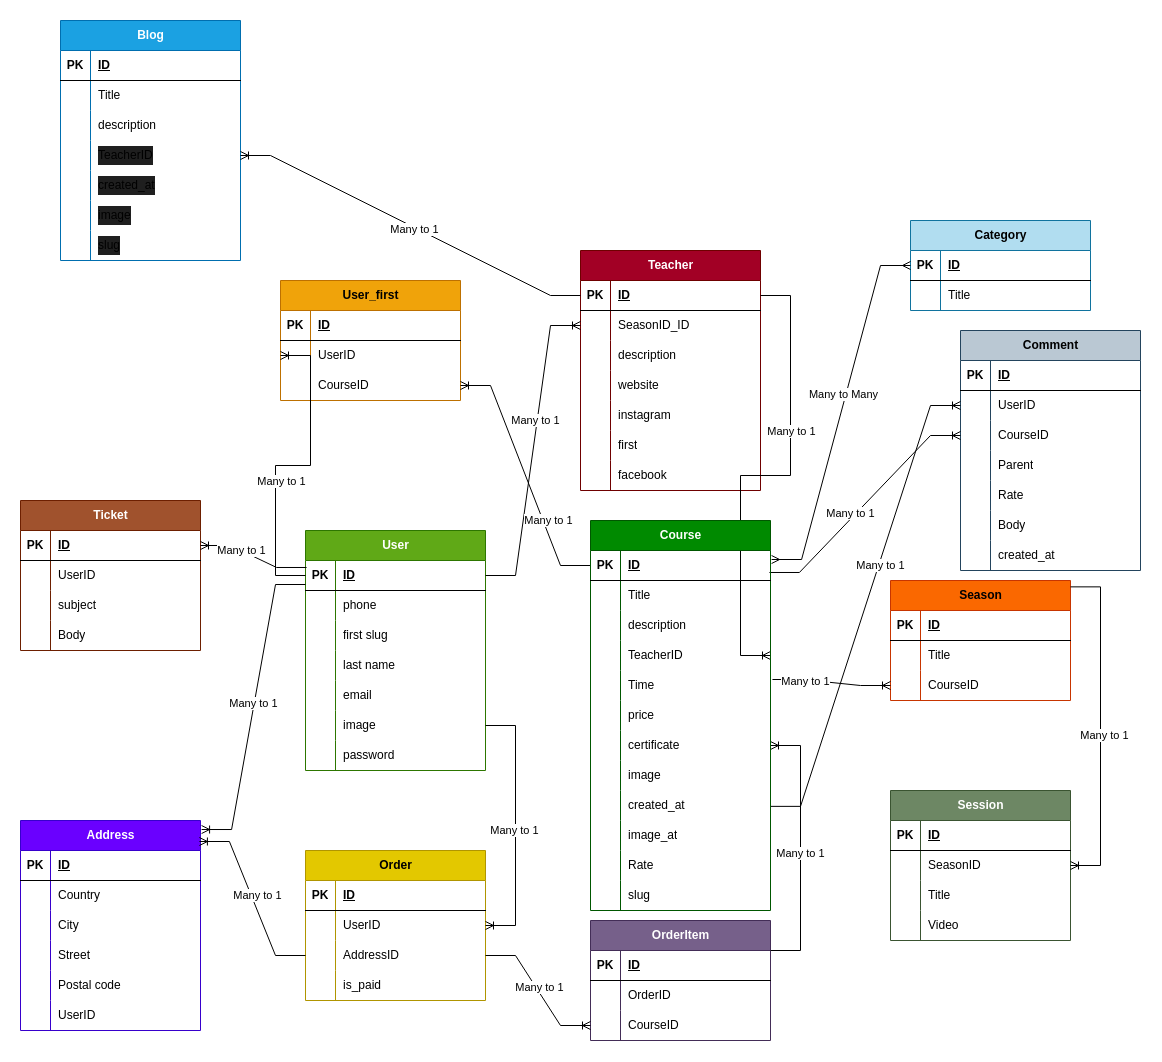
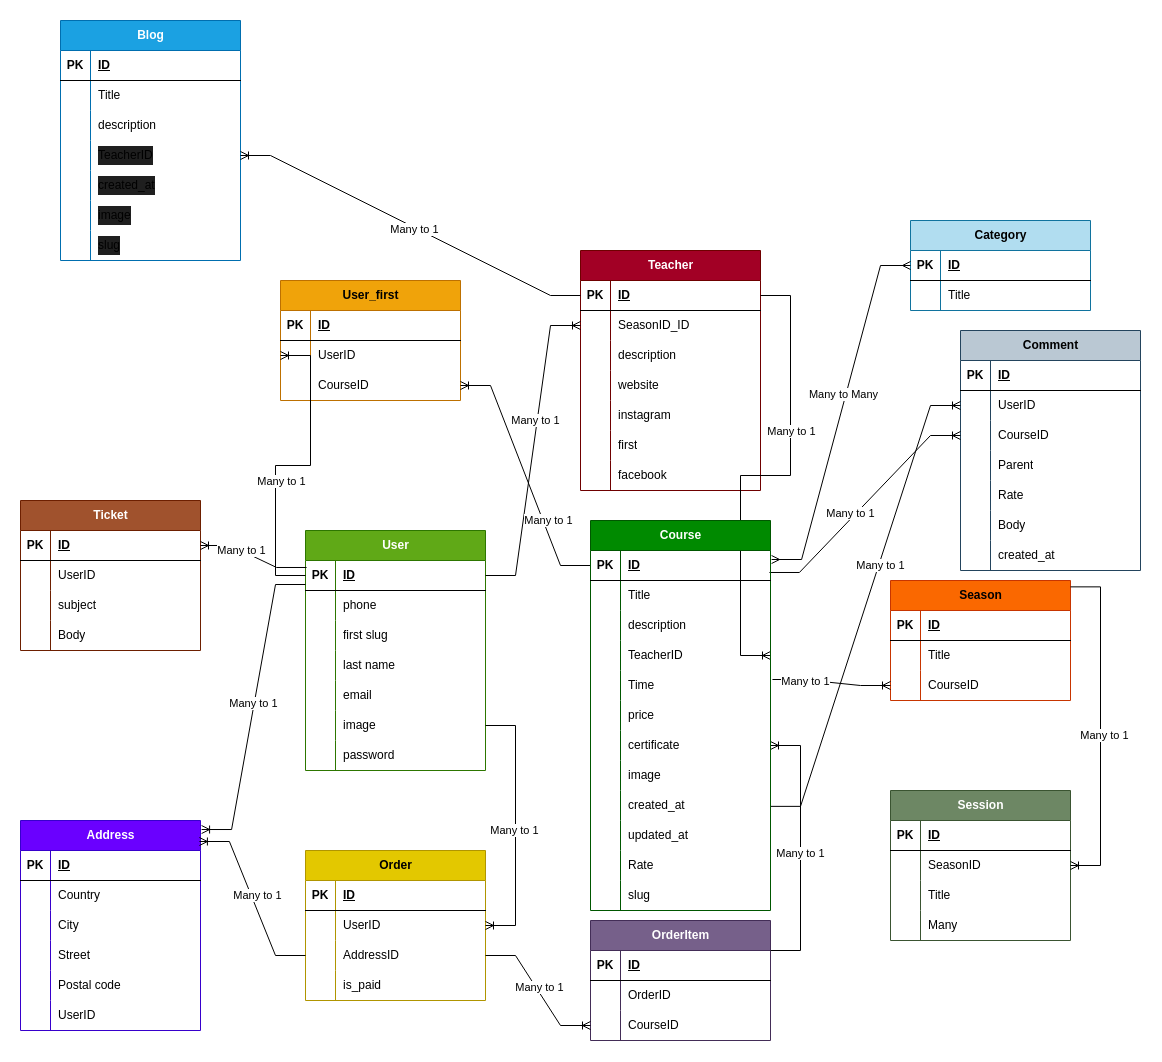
(654, 836) -> (662, 836)
(944, 926) -> (942, 926)
